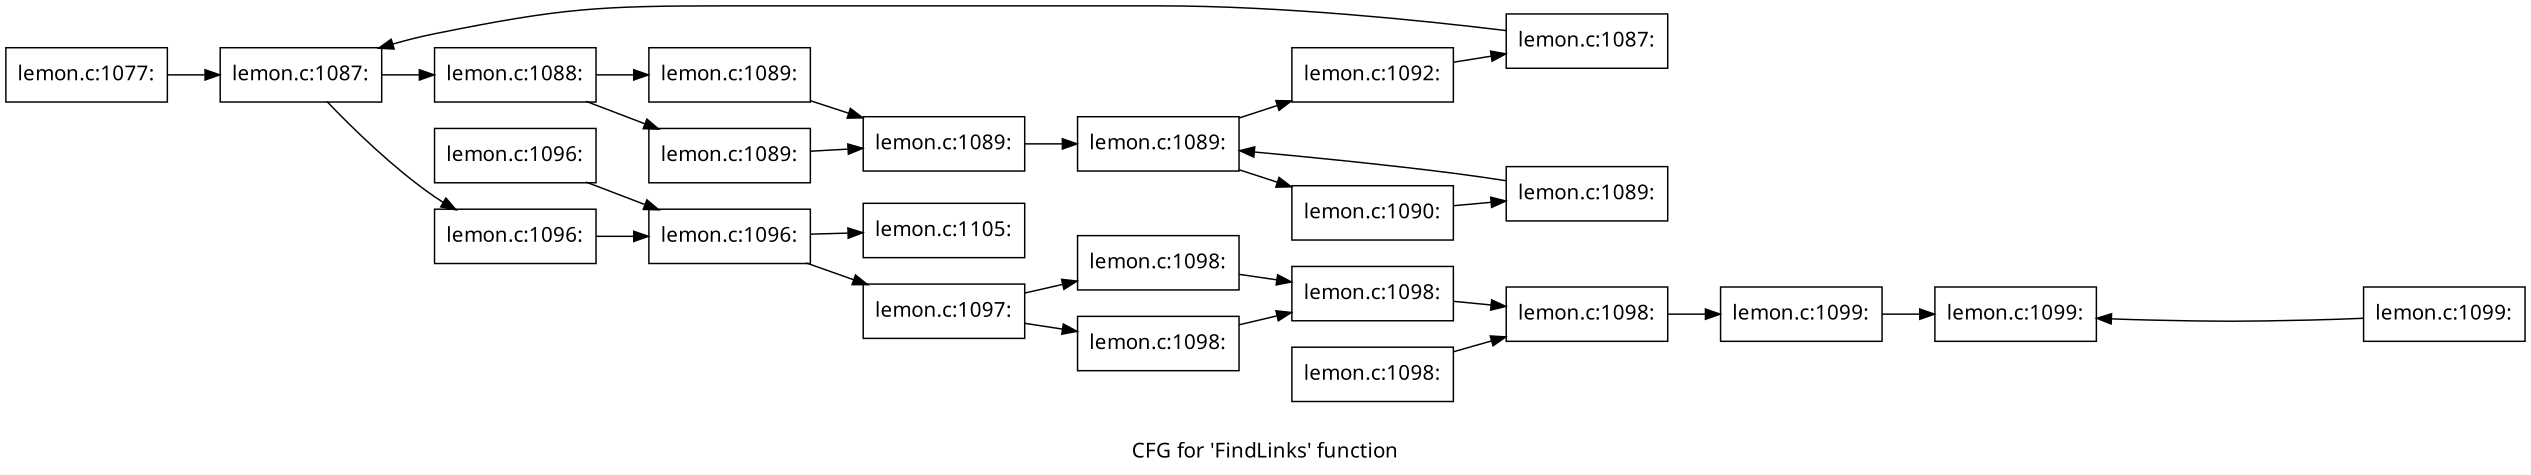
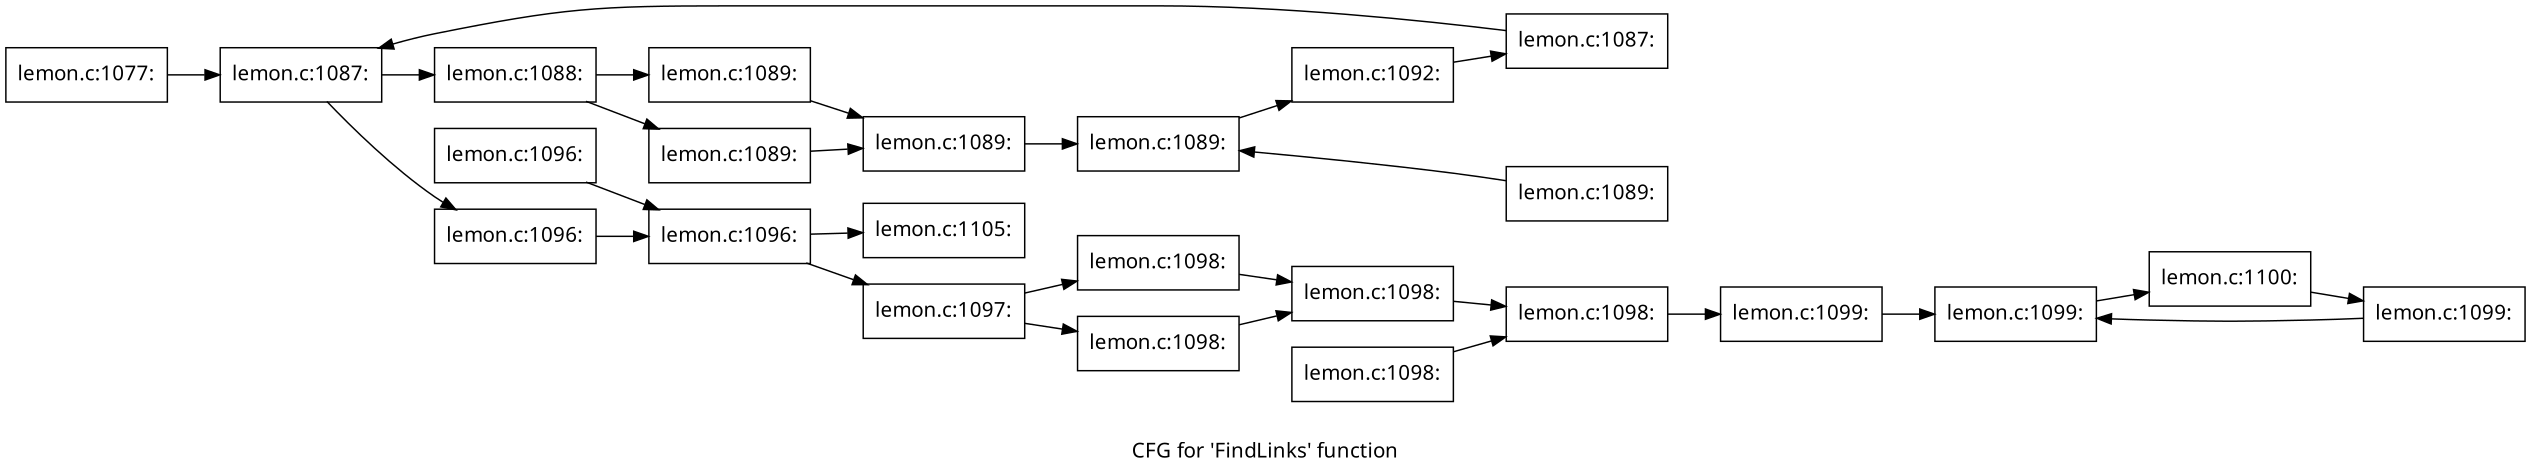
(1373, 213) -> none
none -> (2230, 279)
